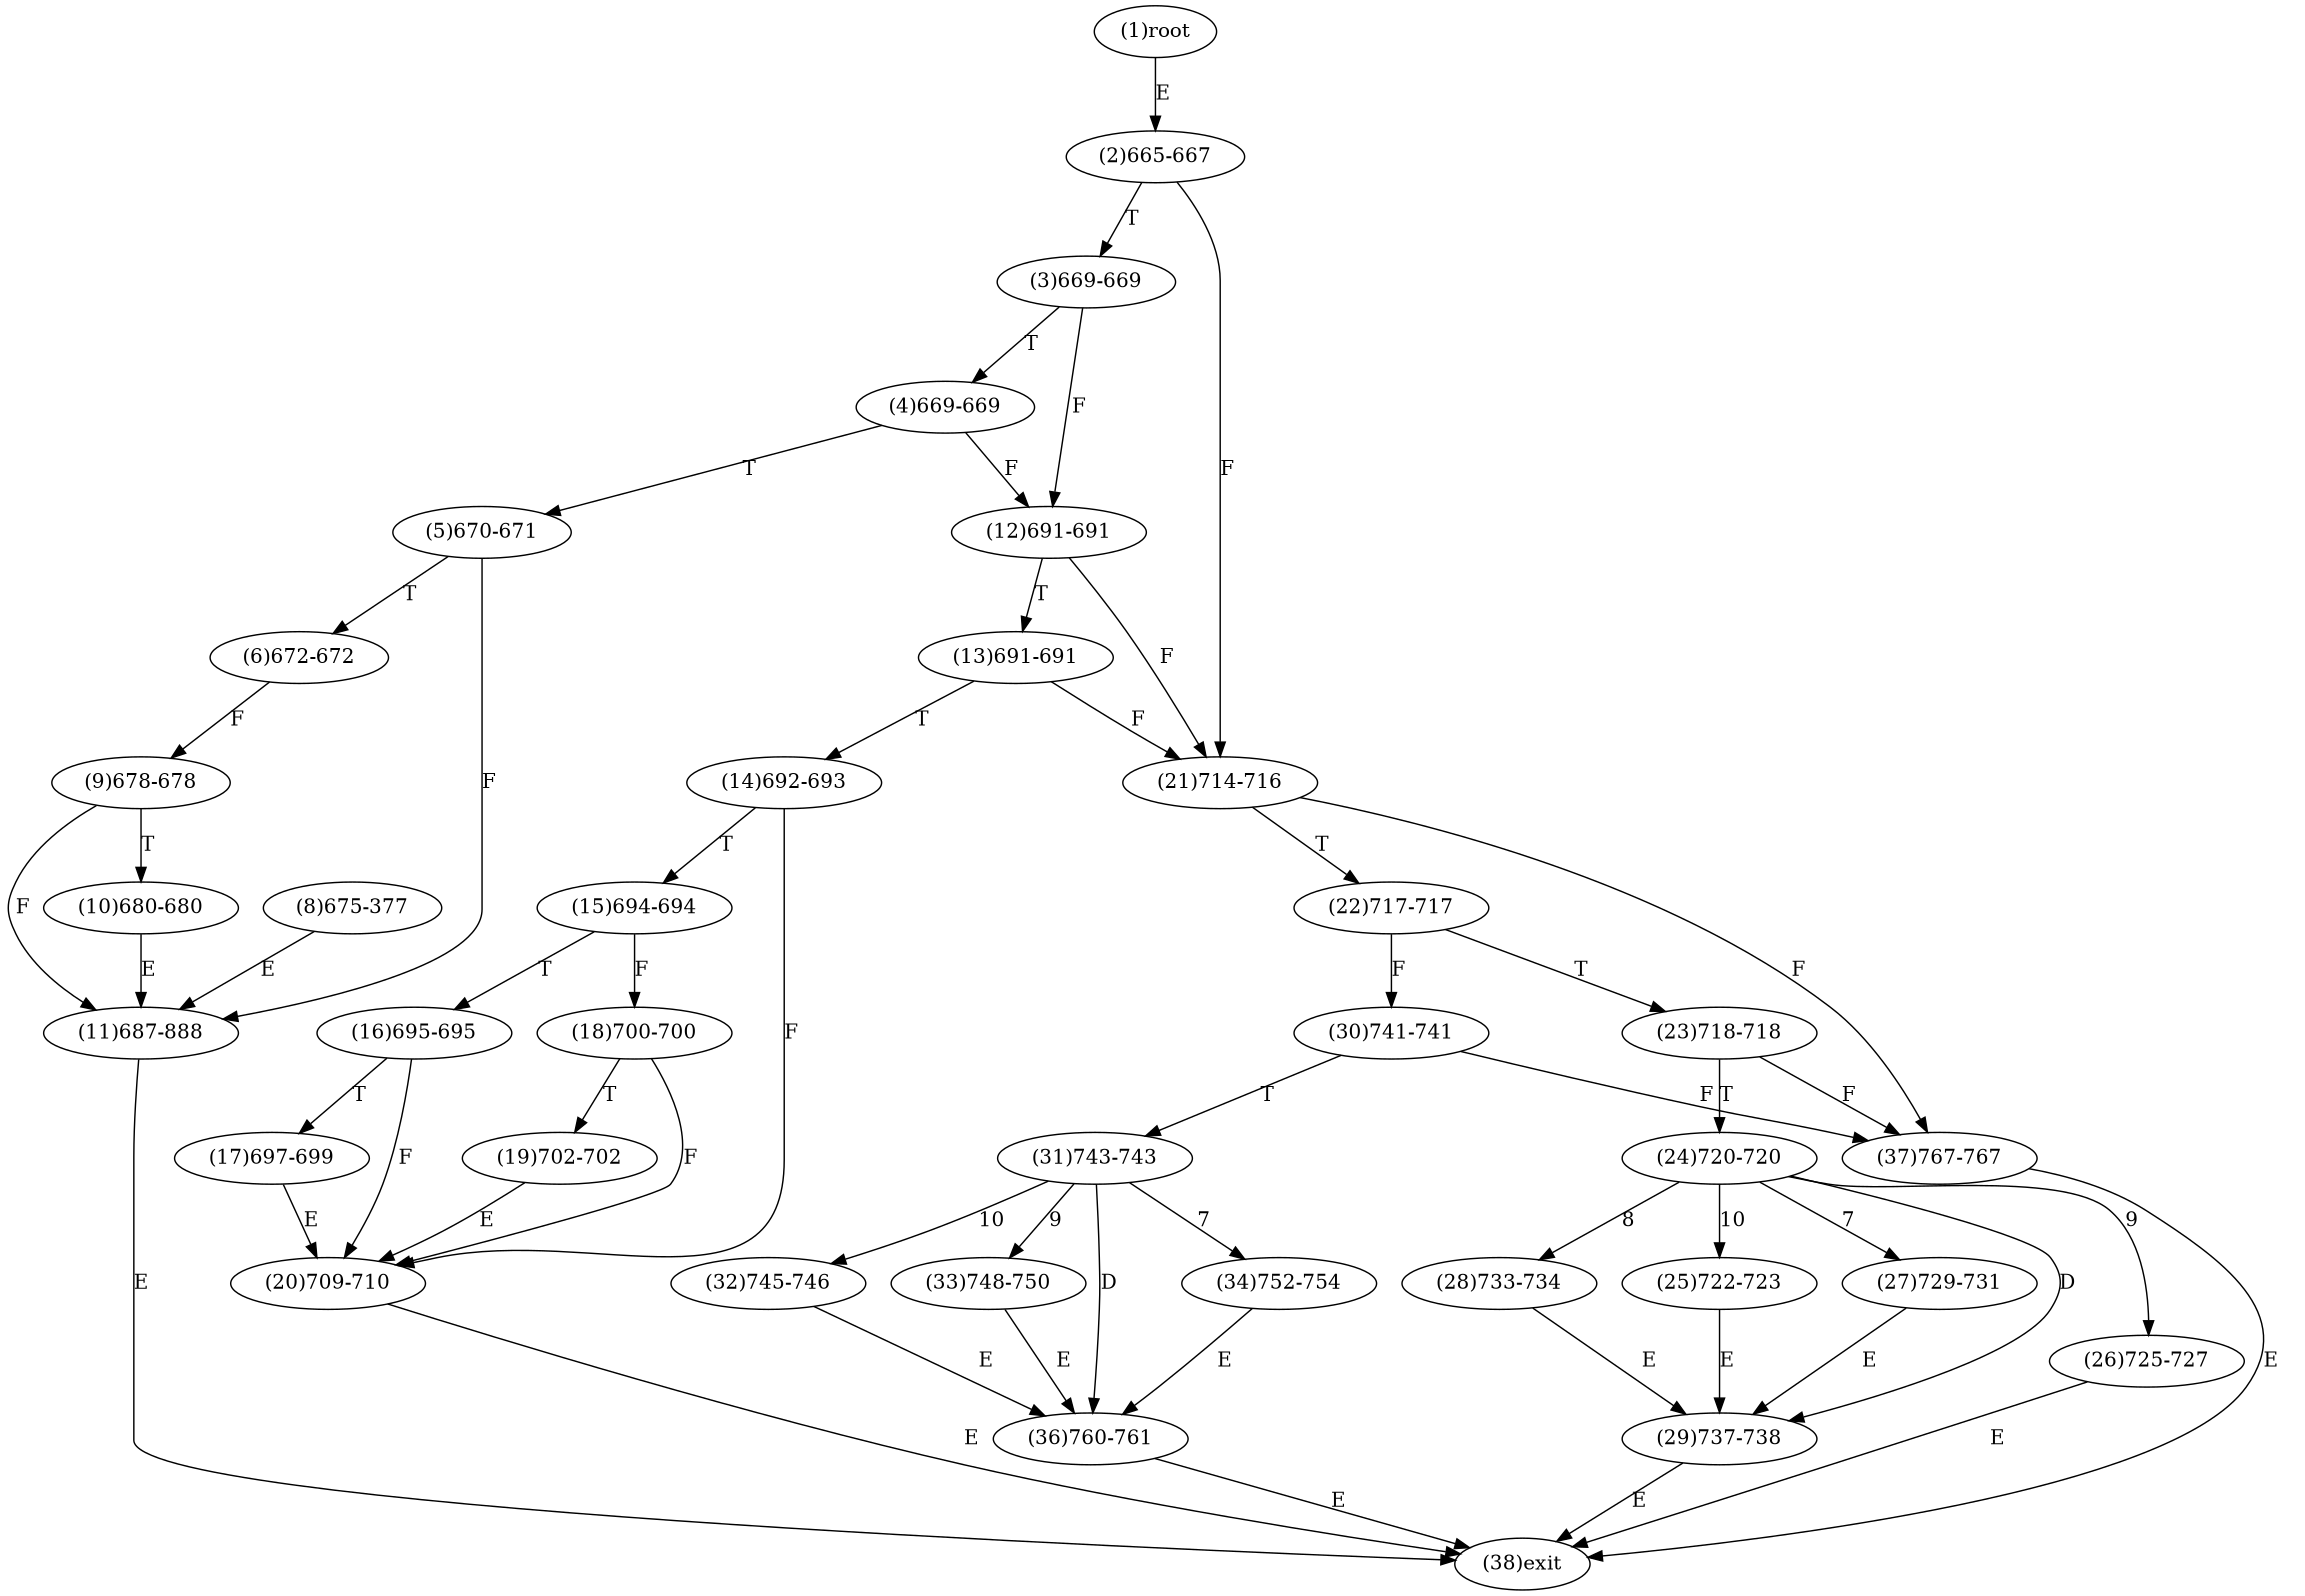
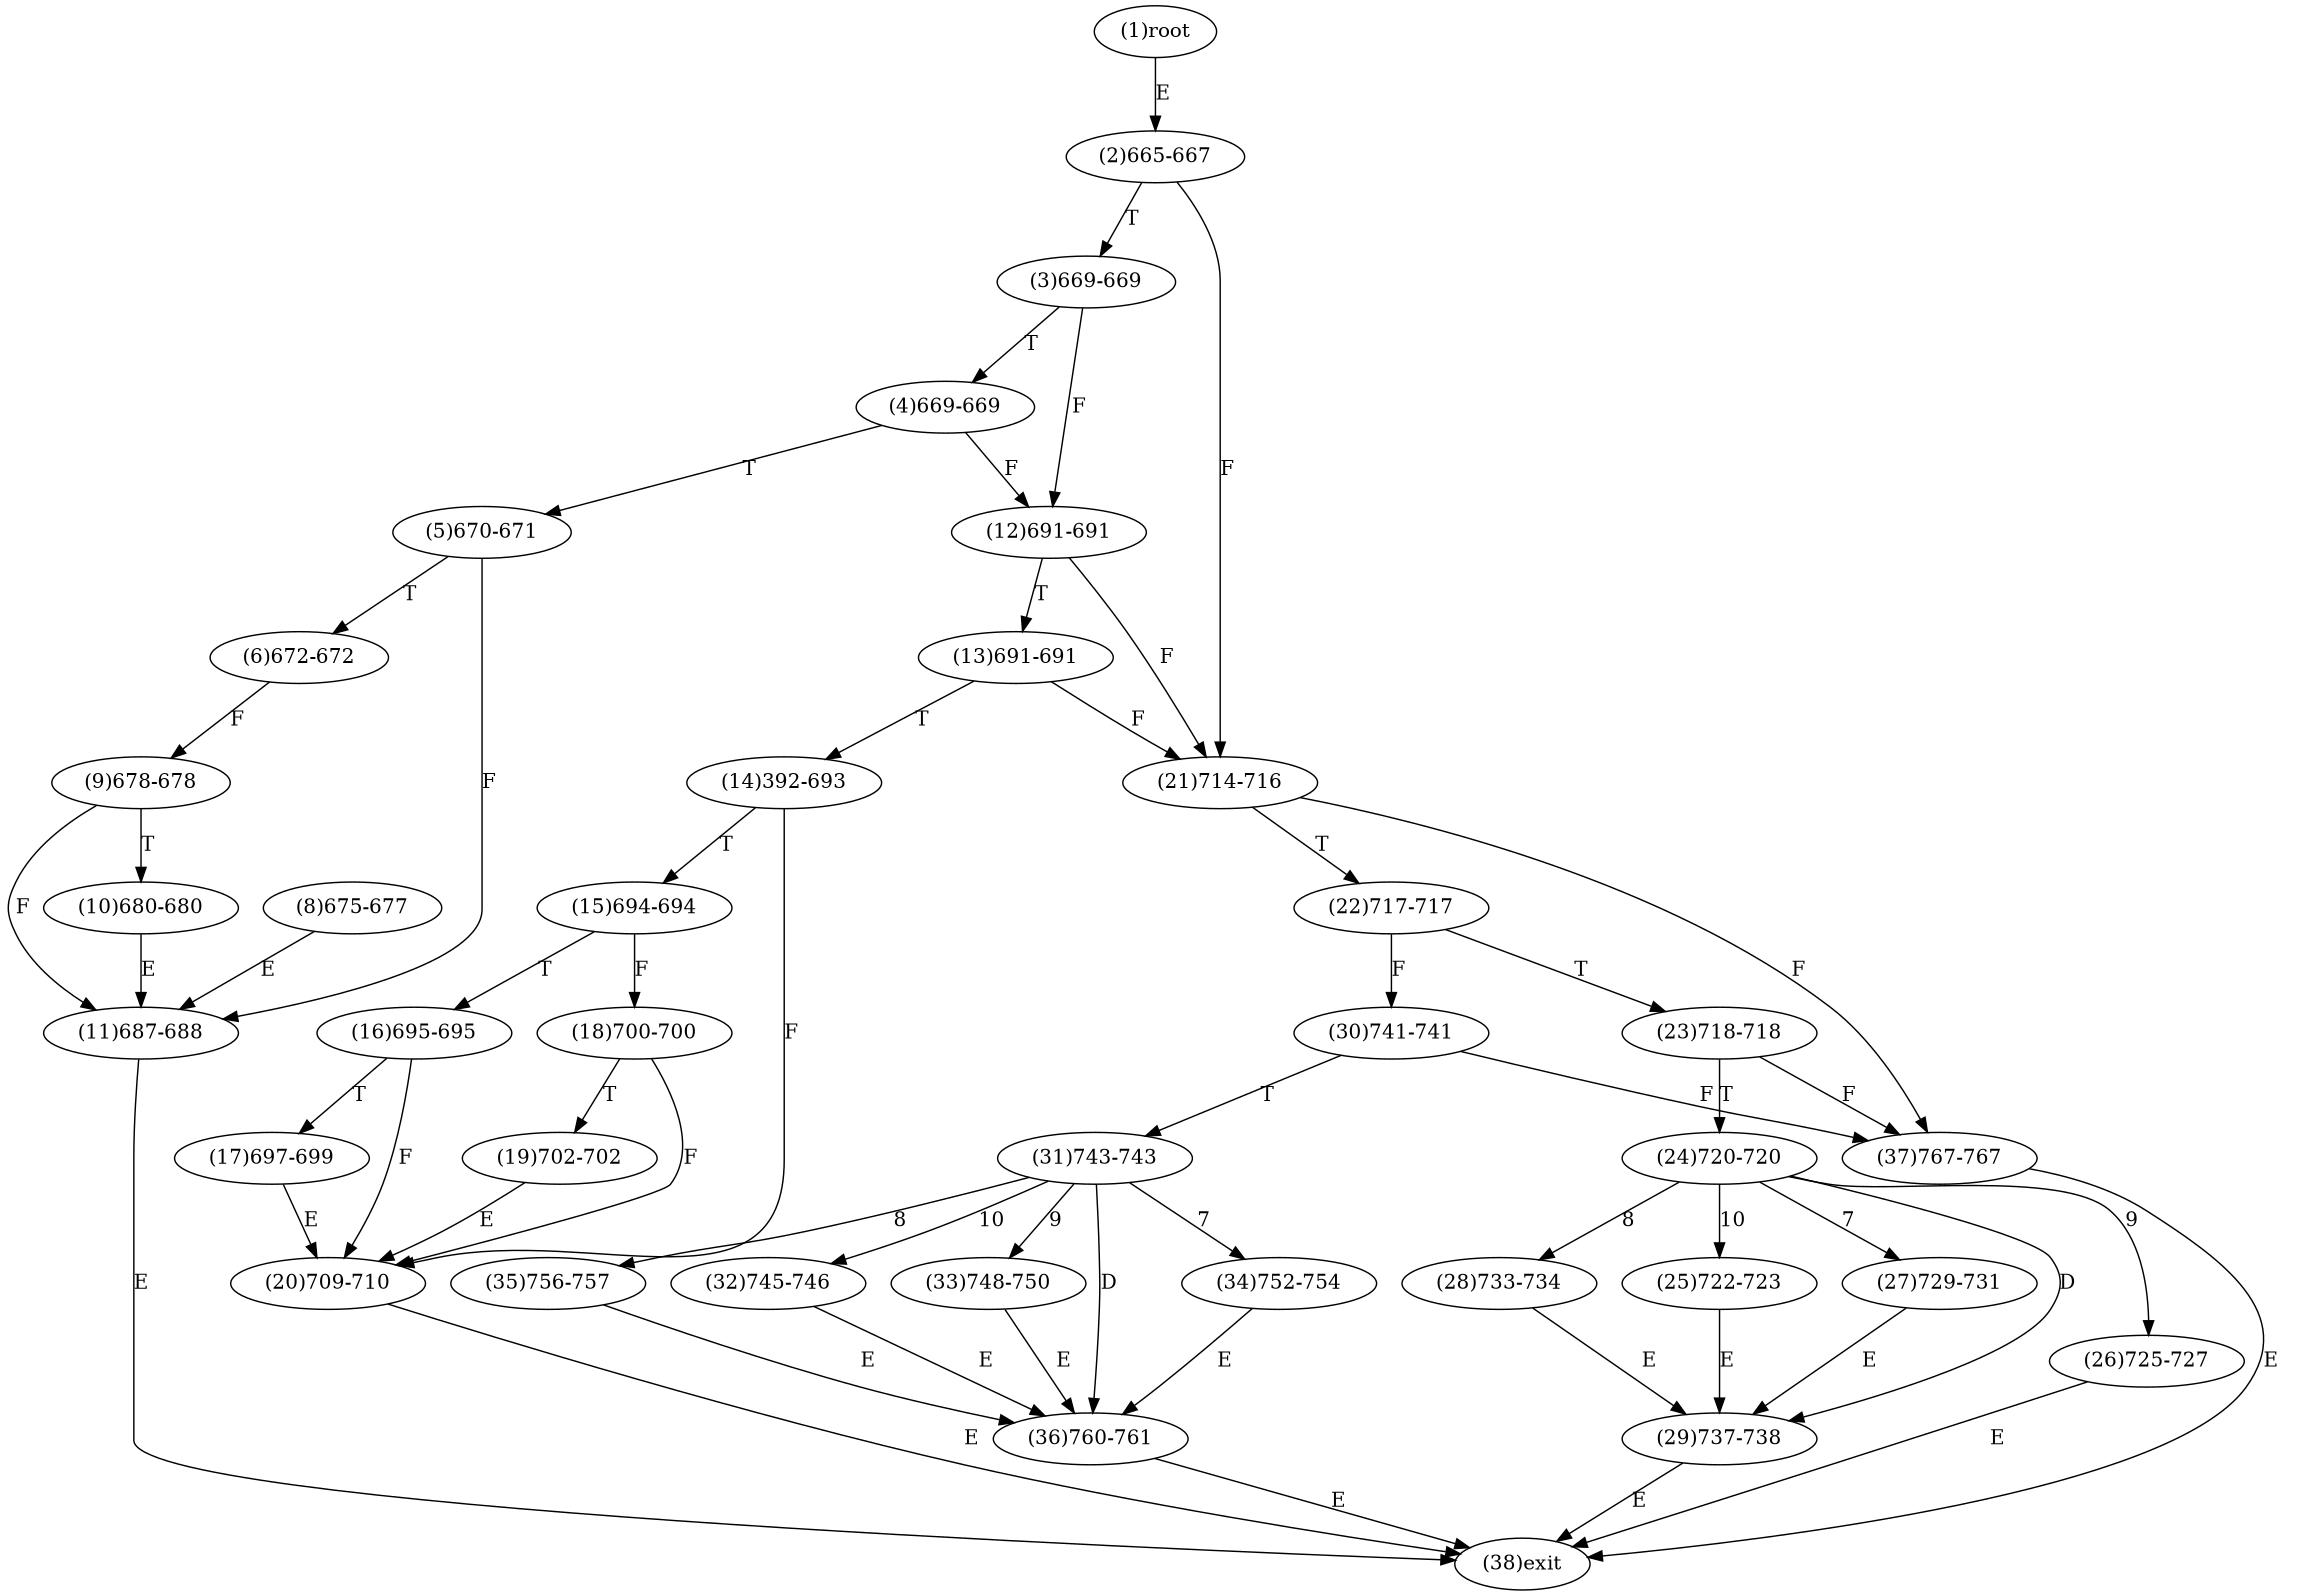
(784, 783) -> (784, 783)
(353, 908) -> (353, 908)
(141, 1033) -> (141, 1033)
none -> (548, 1283)
